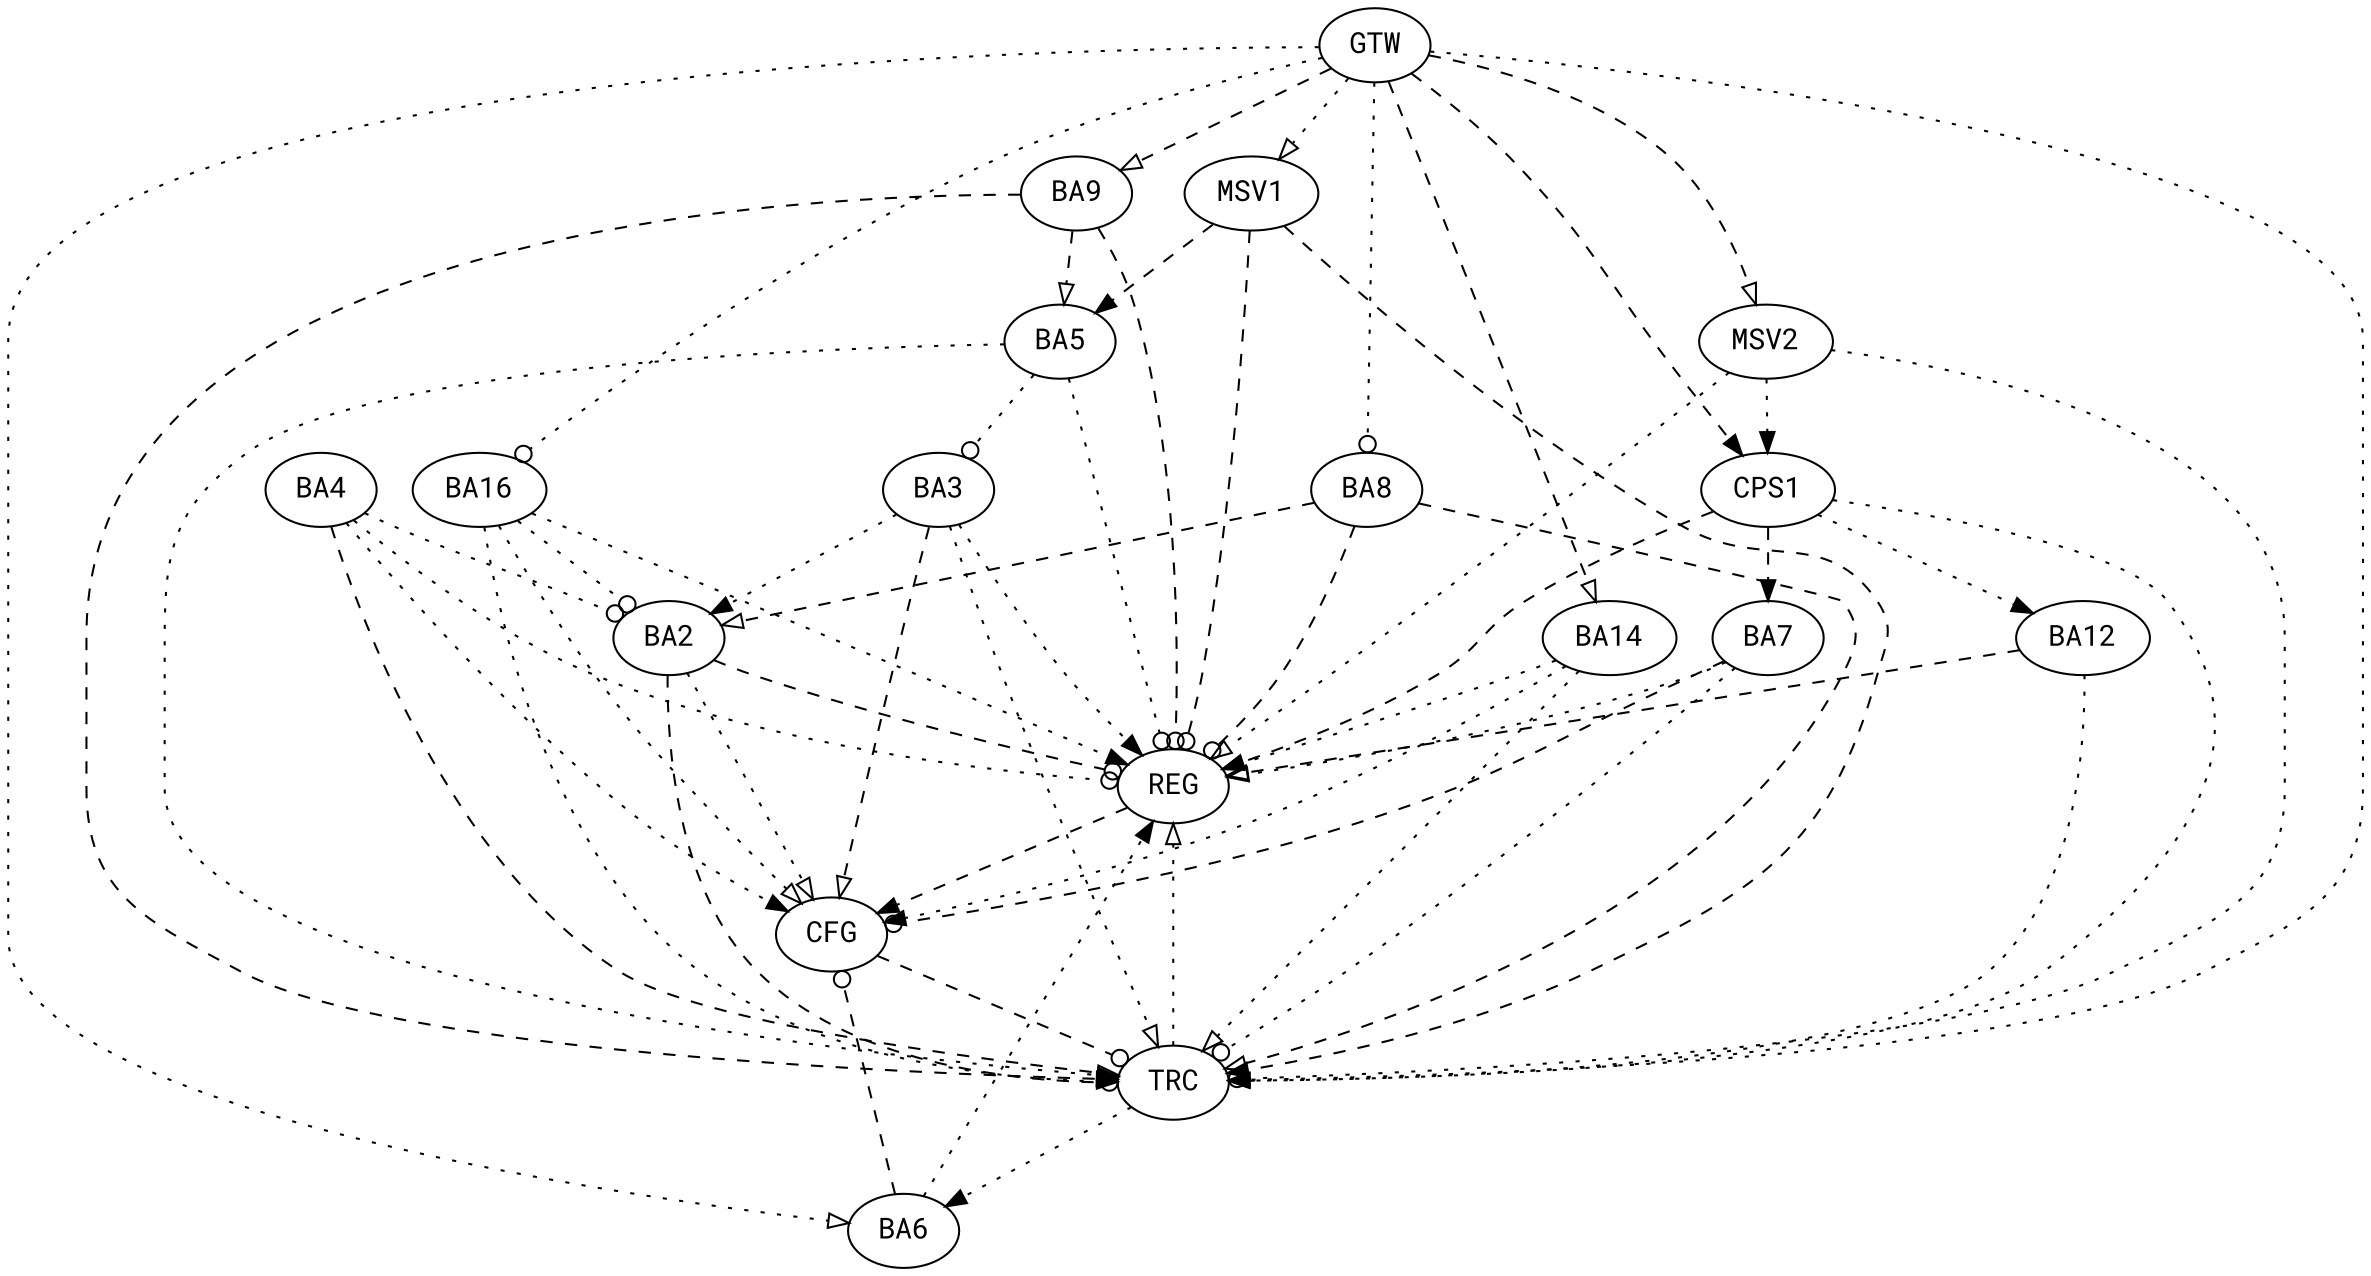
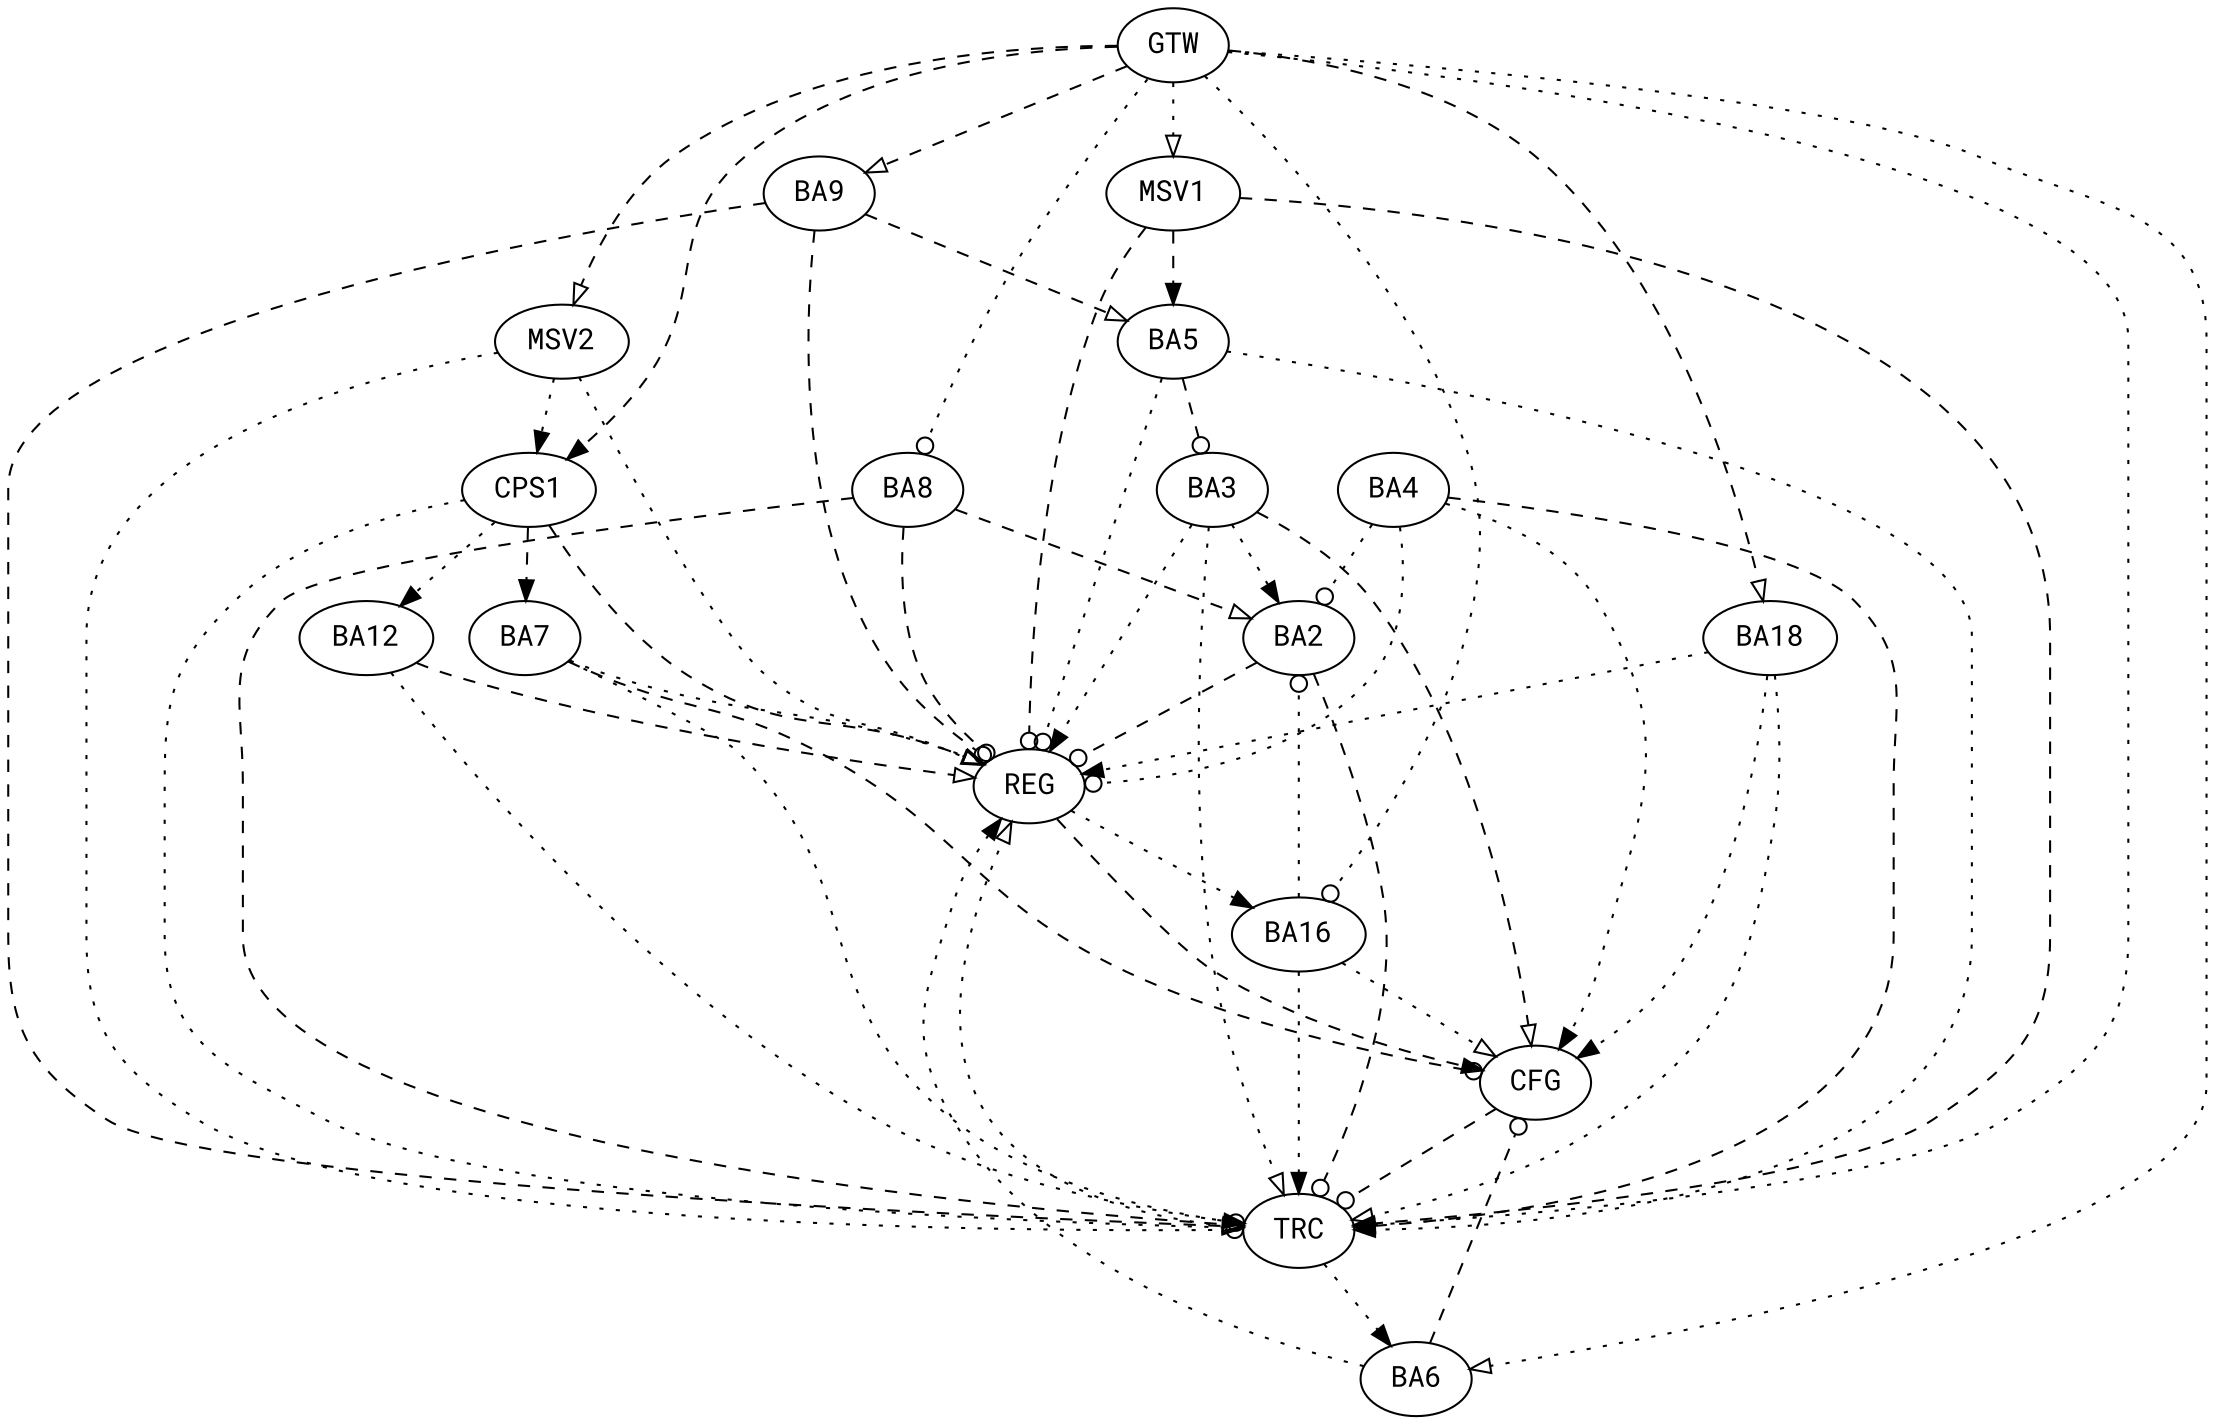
(1005, 409) -> (1191, 408)
(821, 634) -> (1153, 854)
(1610, 638) -> (1770, 638)
(745, 777) -> none
